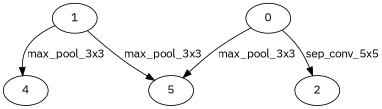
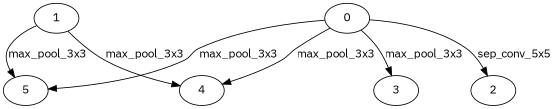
none -> (283, 59)
none -> (396, 91)
